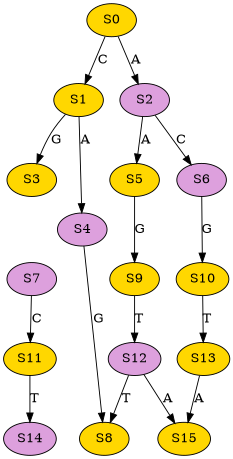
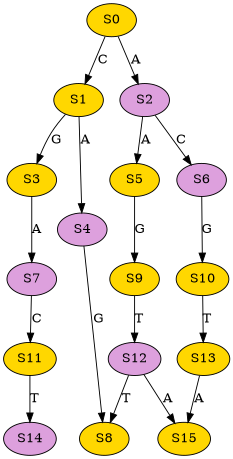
none -> (32, 225)
